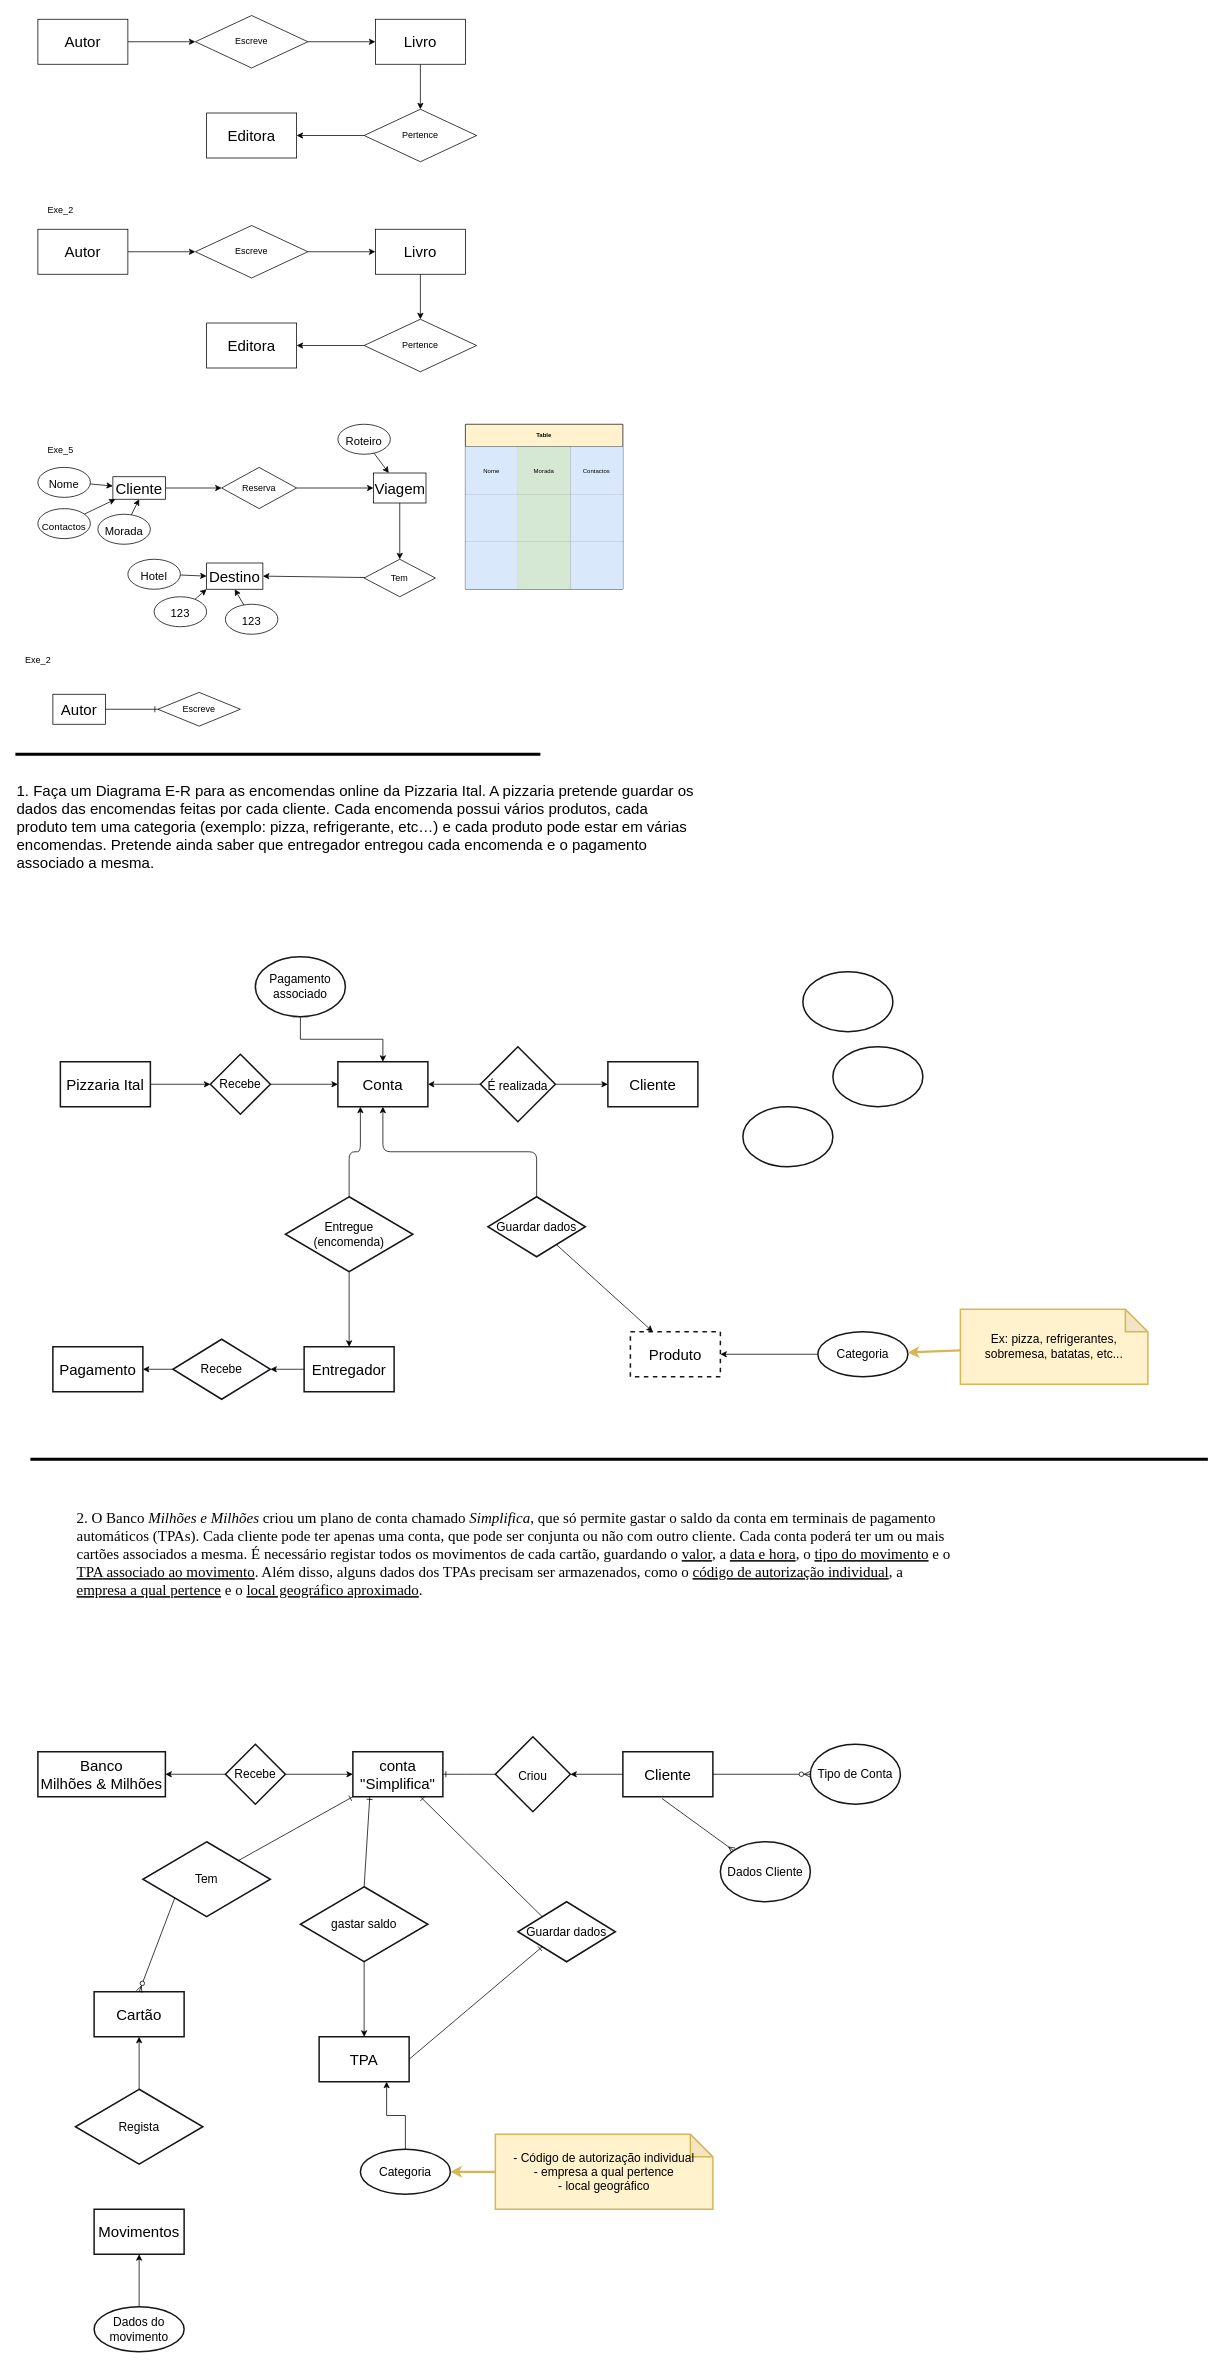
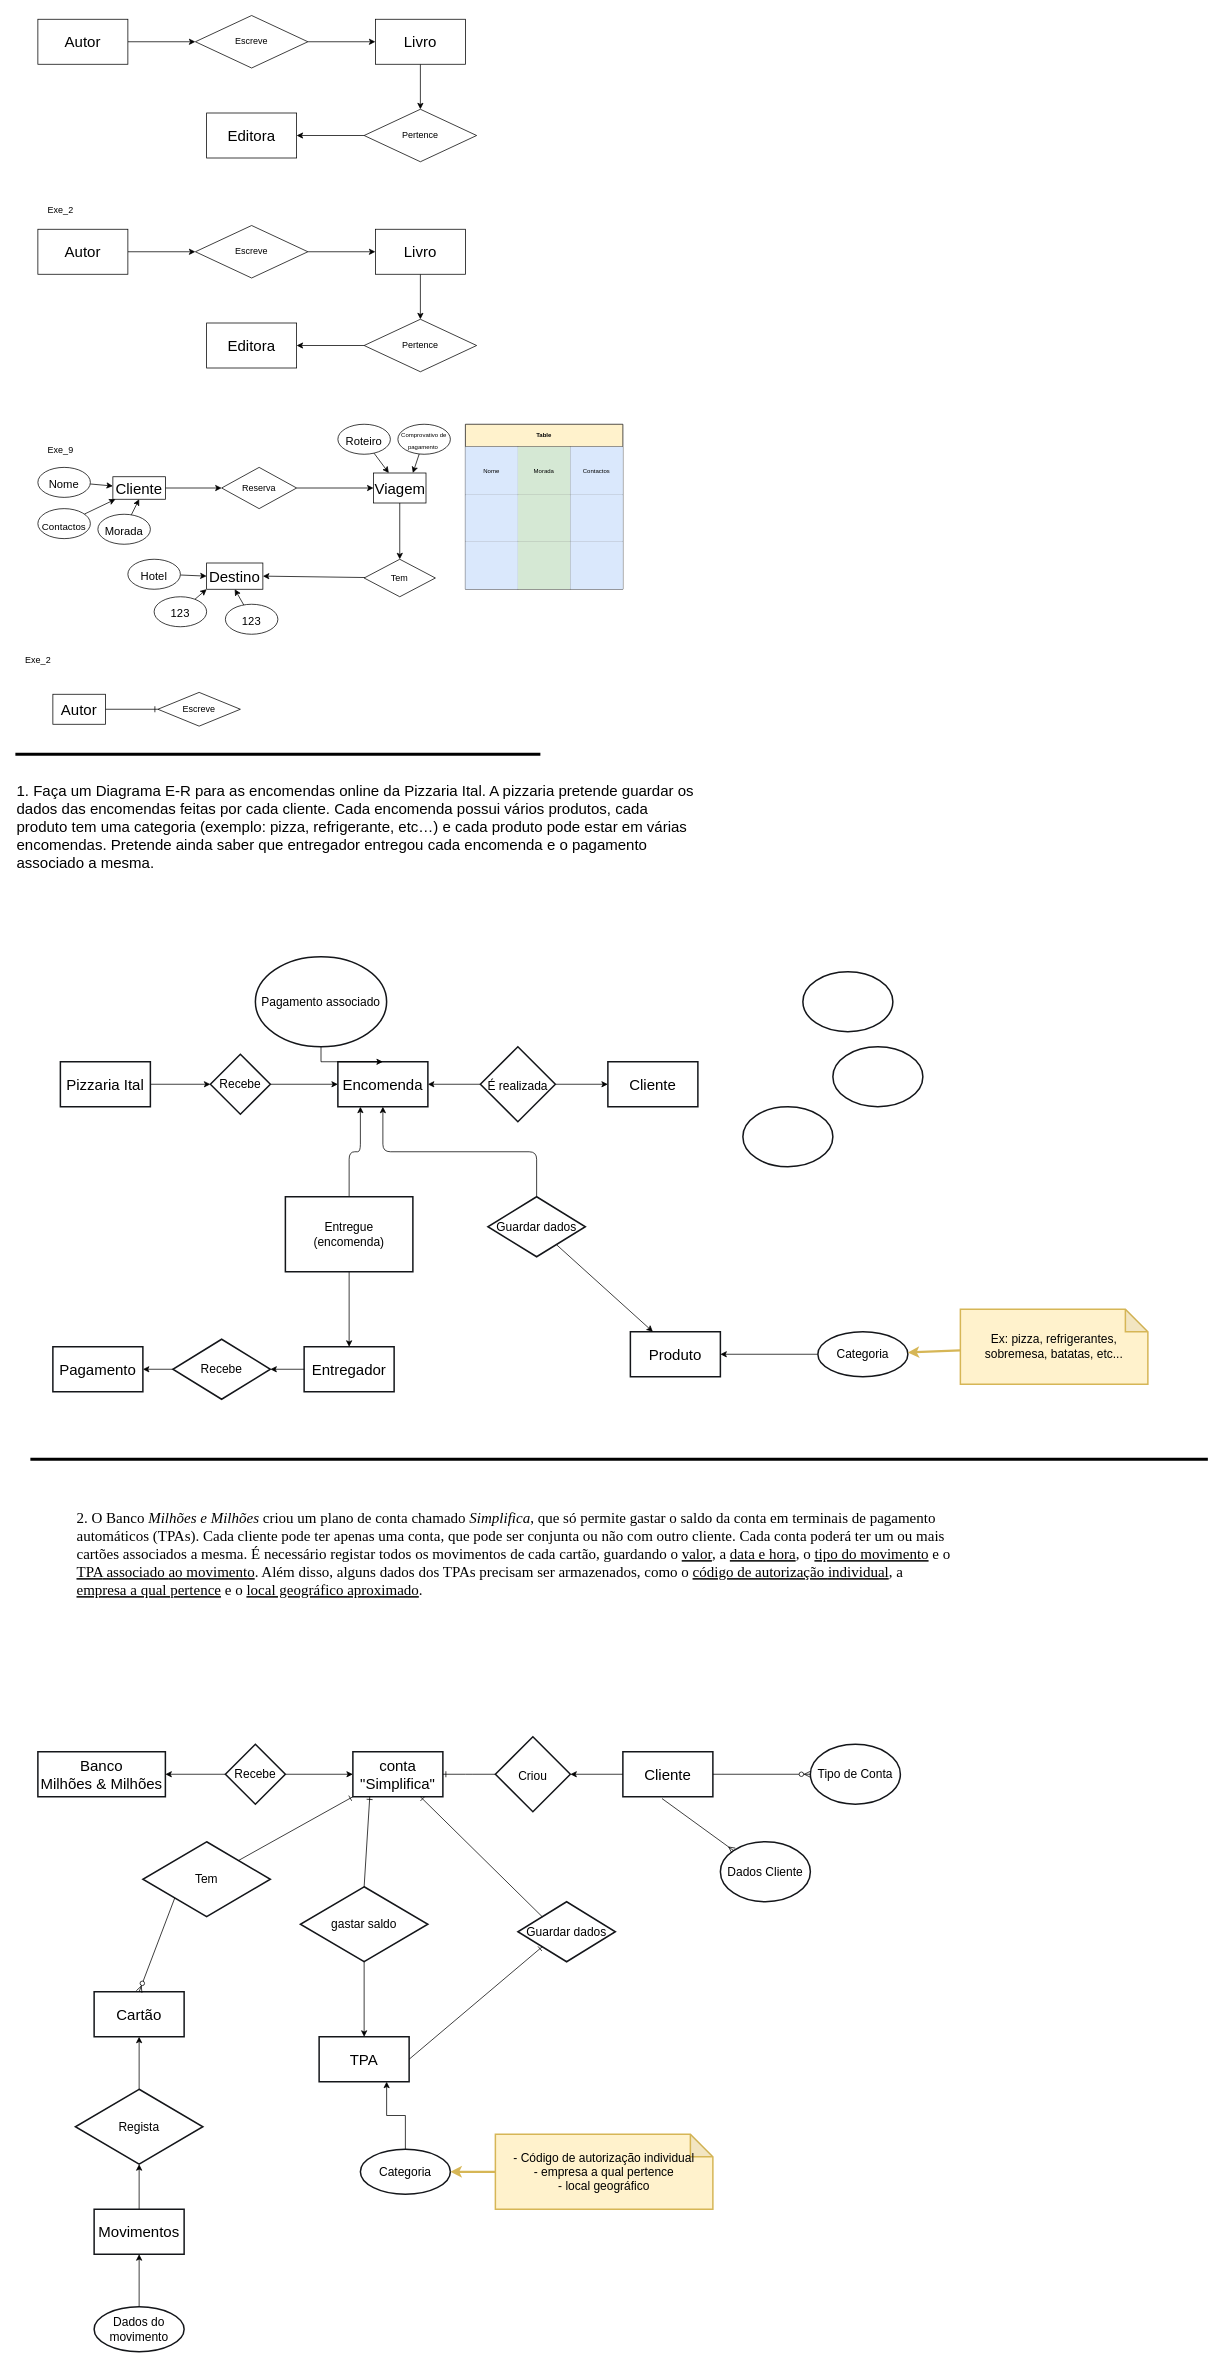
none -> (424, 439)
(61, 450) -> (61, 450)
none -> (417, 461)
(300, 987) -> (321, 1002)
(383, 1084) -> (383, 1084)
(349, 1234) -> (349, 1234)
(675, 1354) -> (675, 1354)
none -> (139, 2171)
